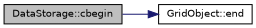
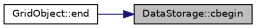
(135, 14) -> (111, 14)
